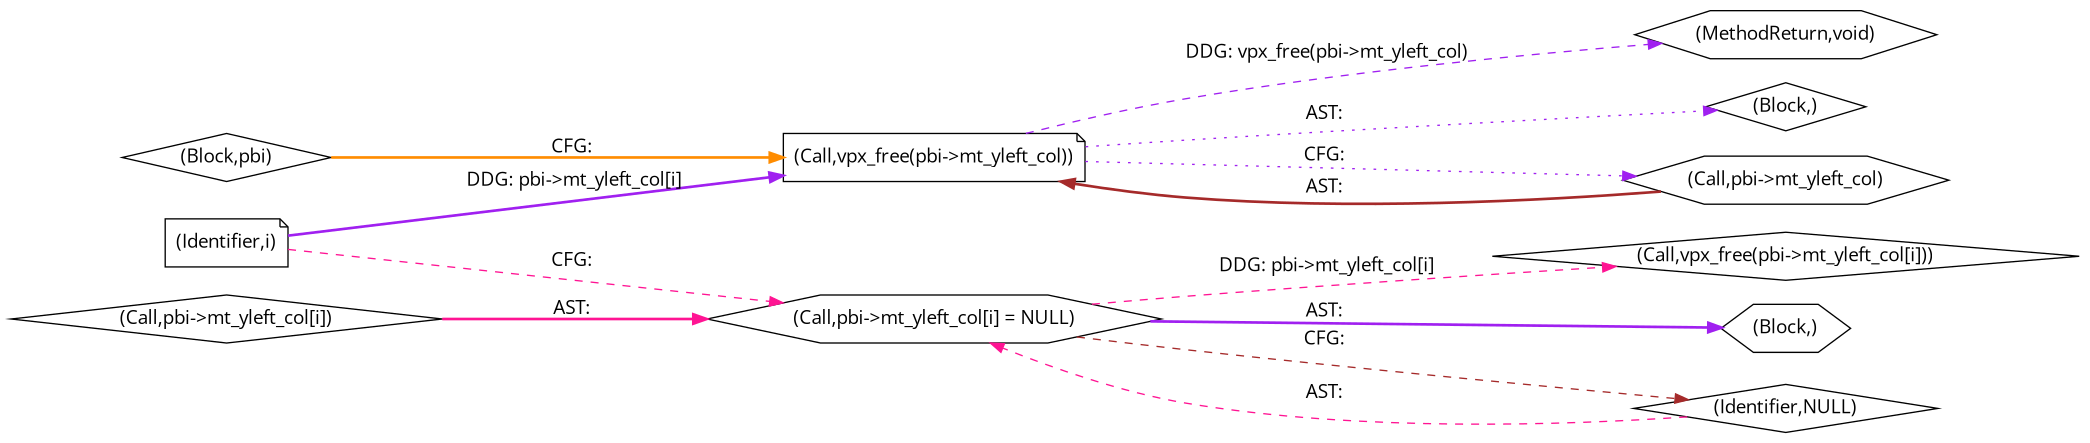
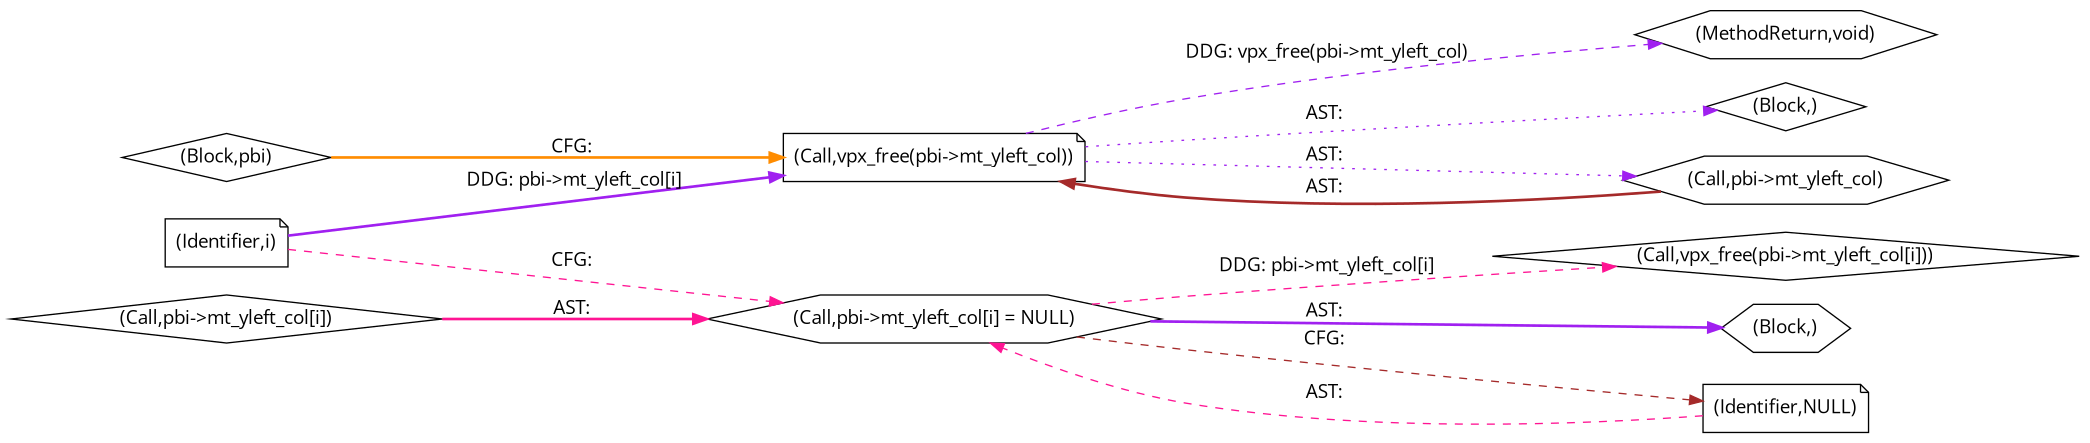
(1327, 155) -> (1327, 155)
(1786, 408) -> (1786, 408)
